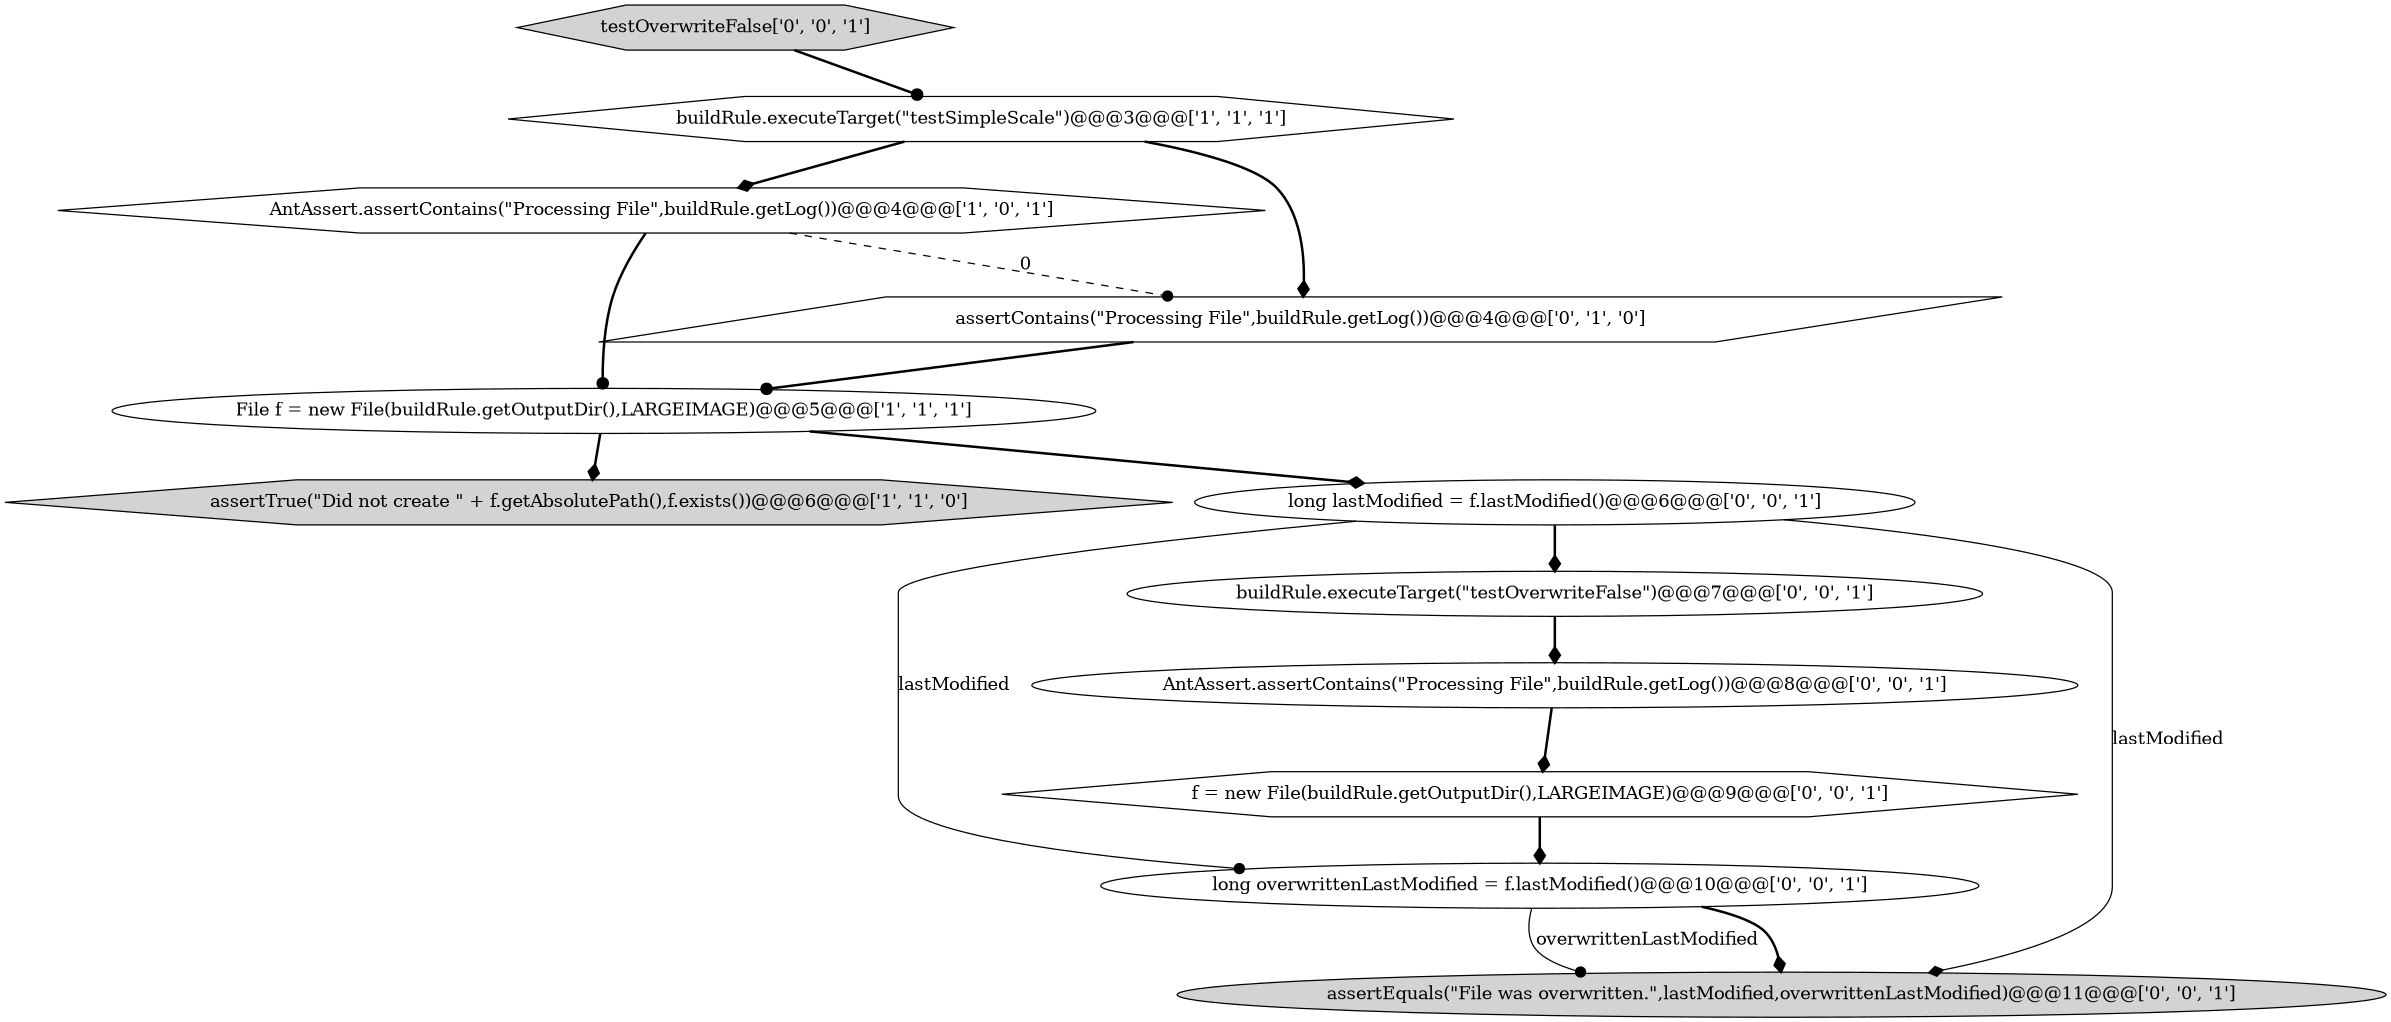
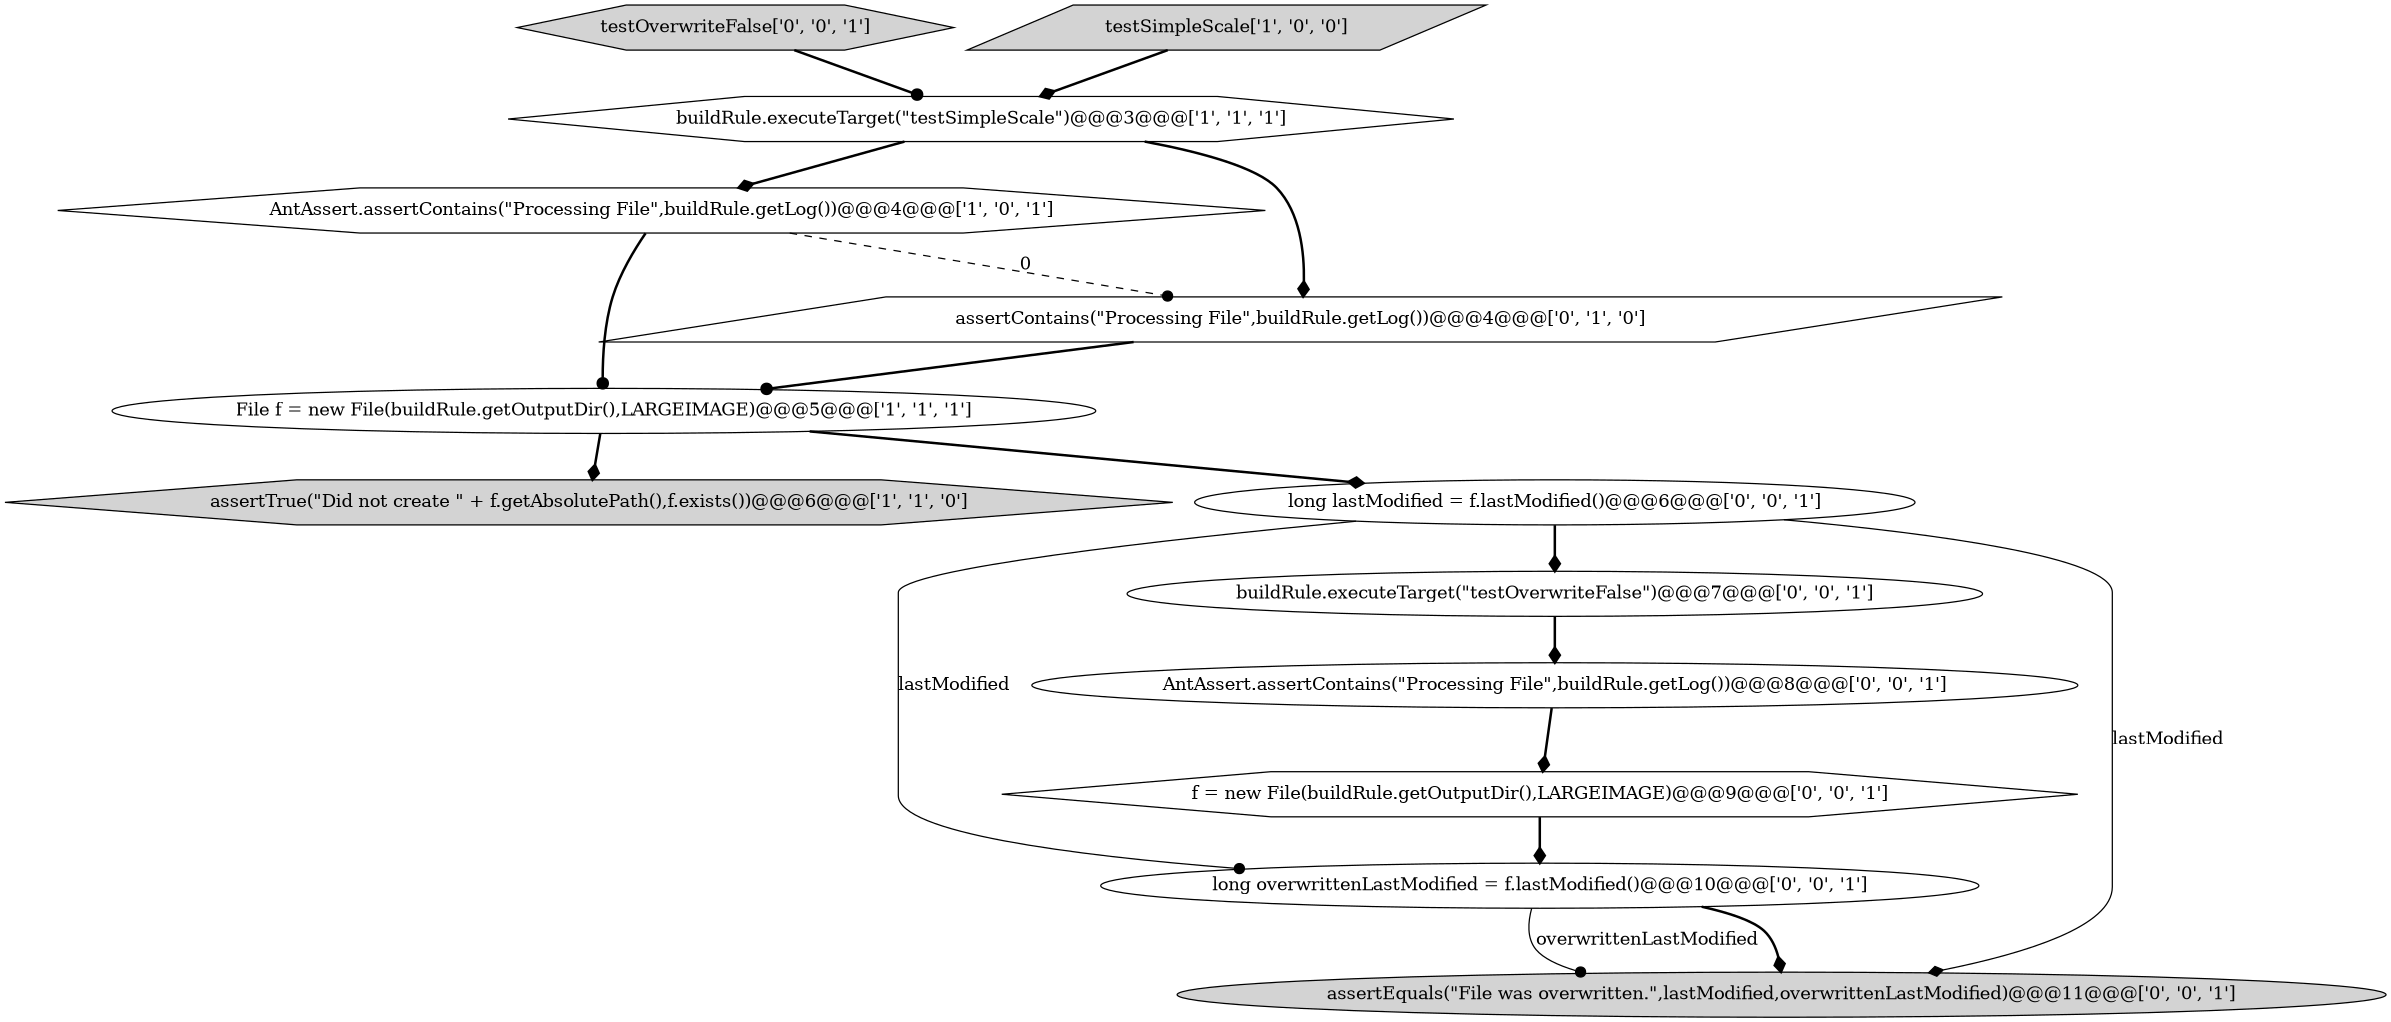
none -> (1227, 28)
